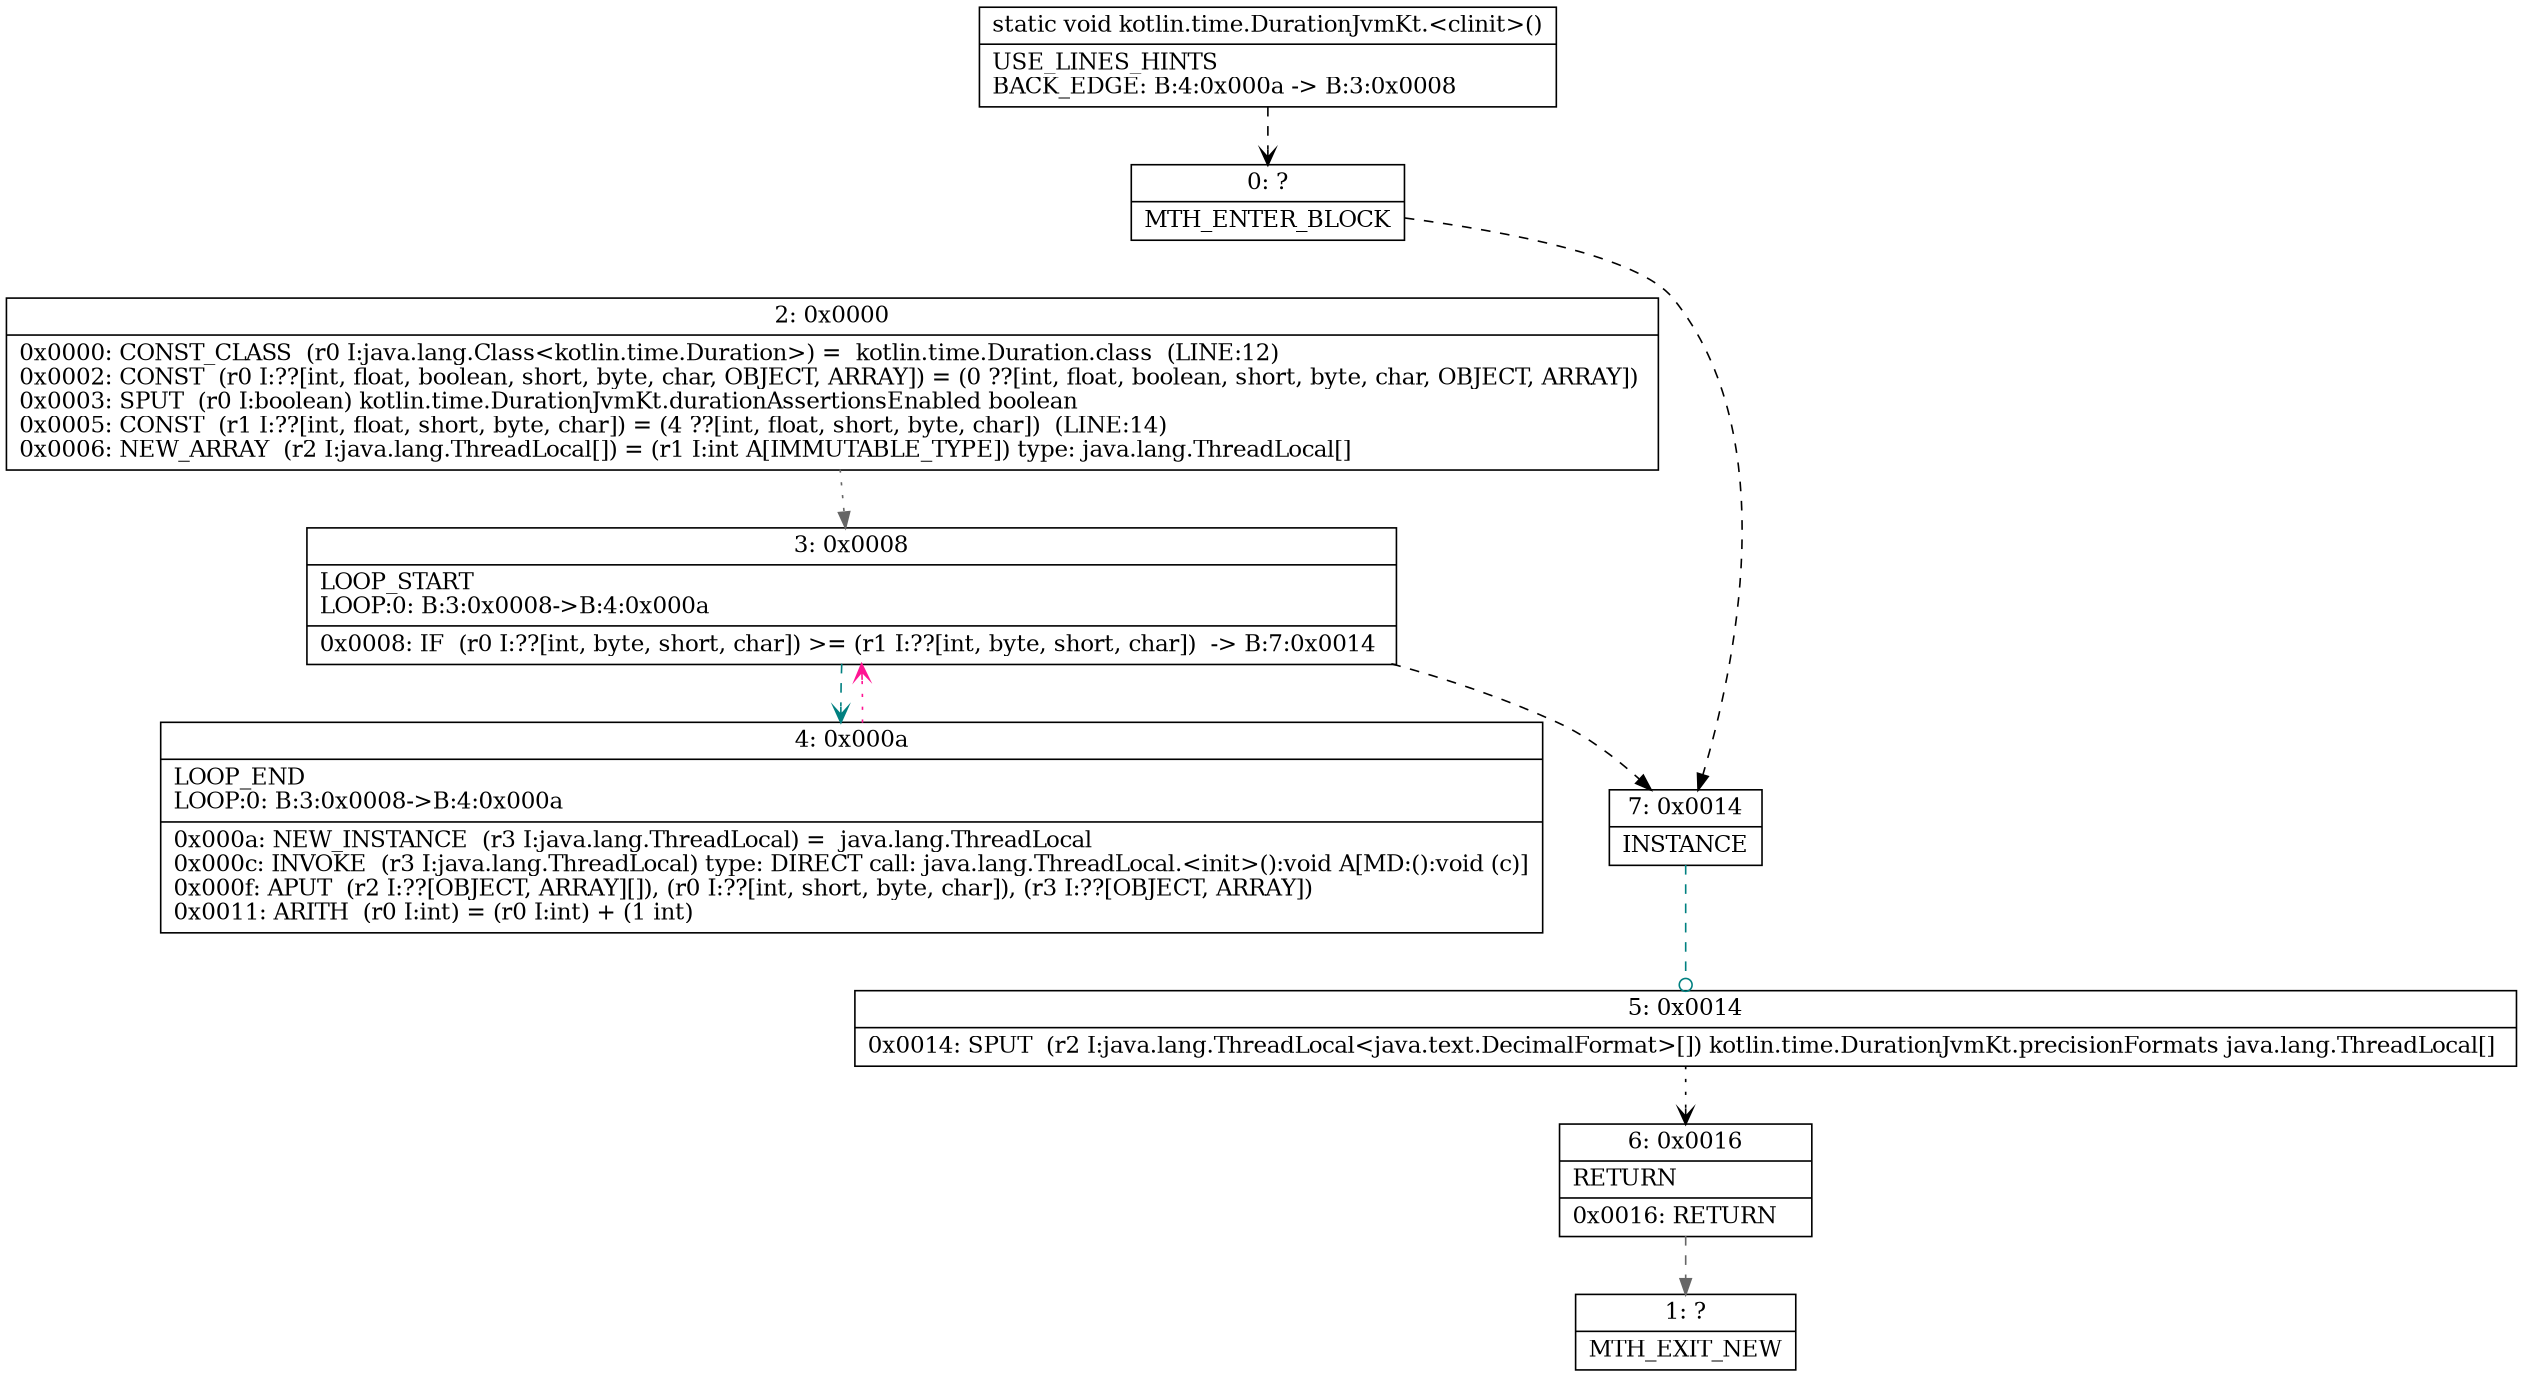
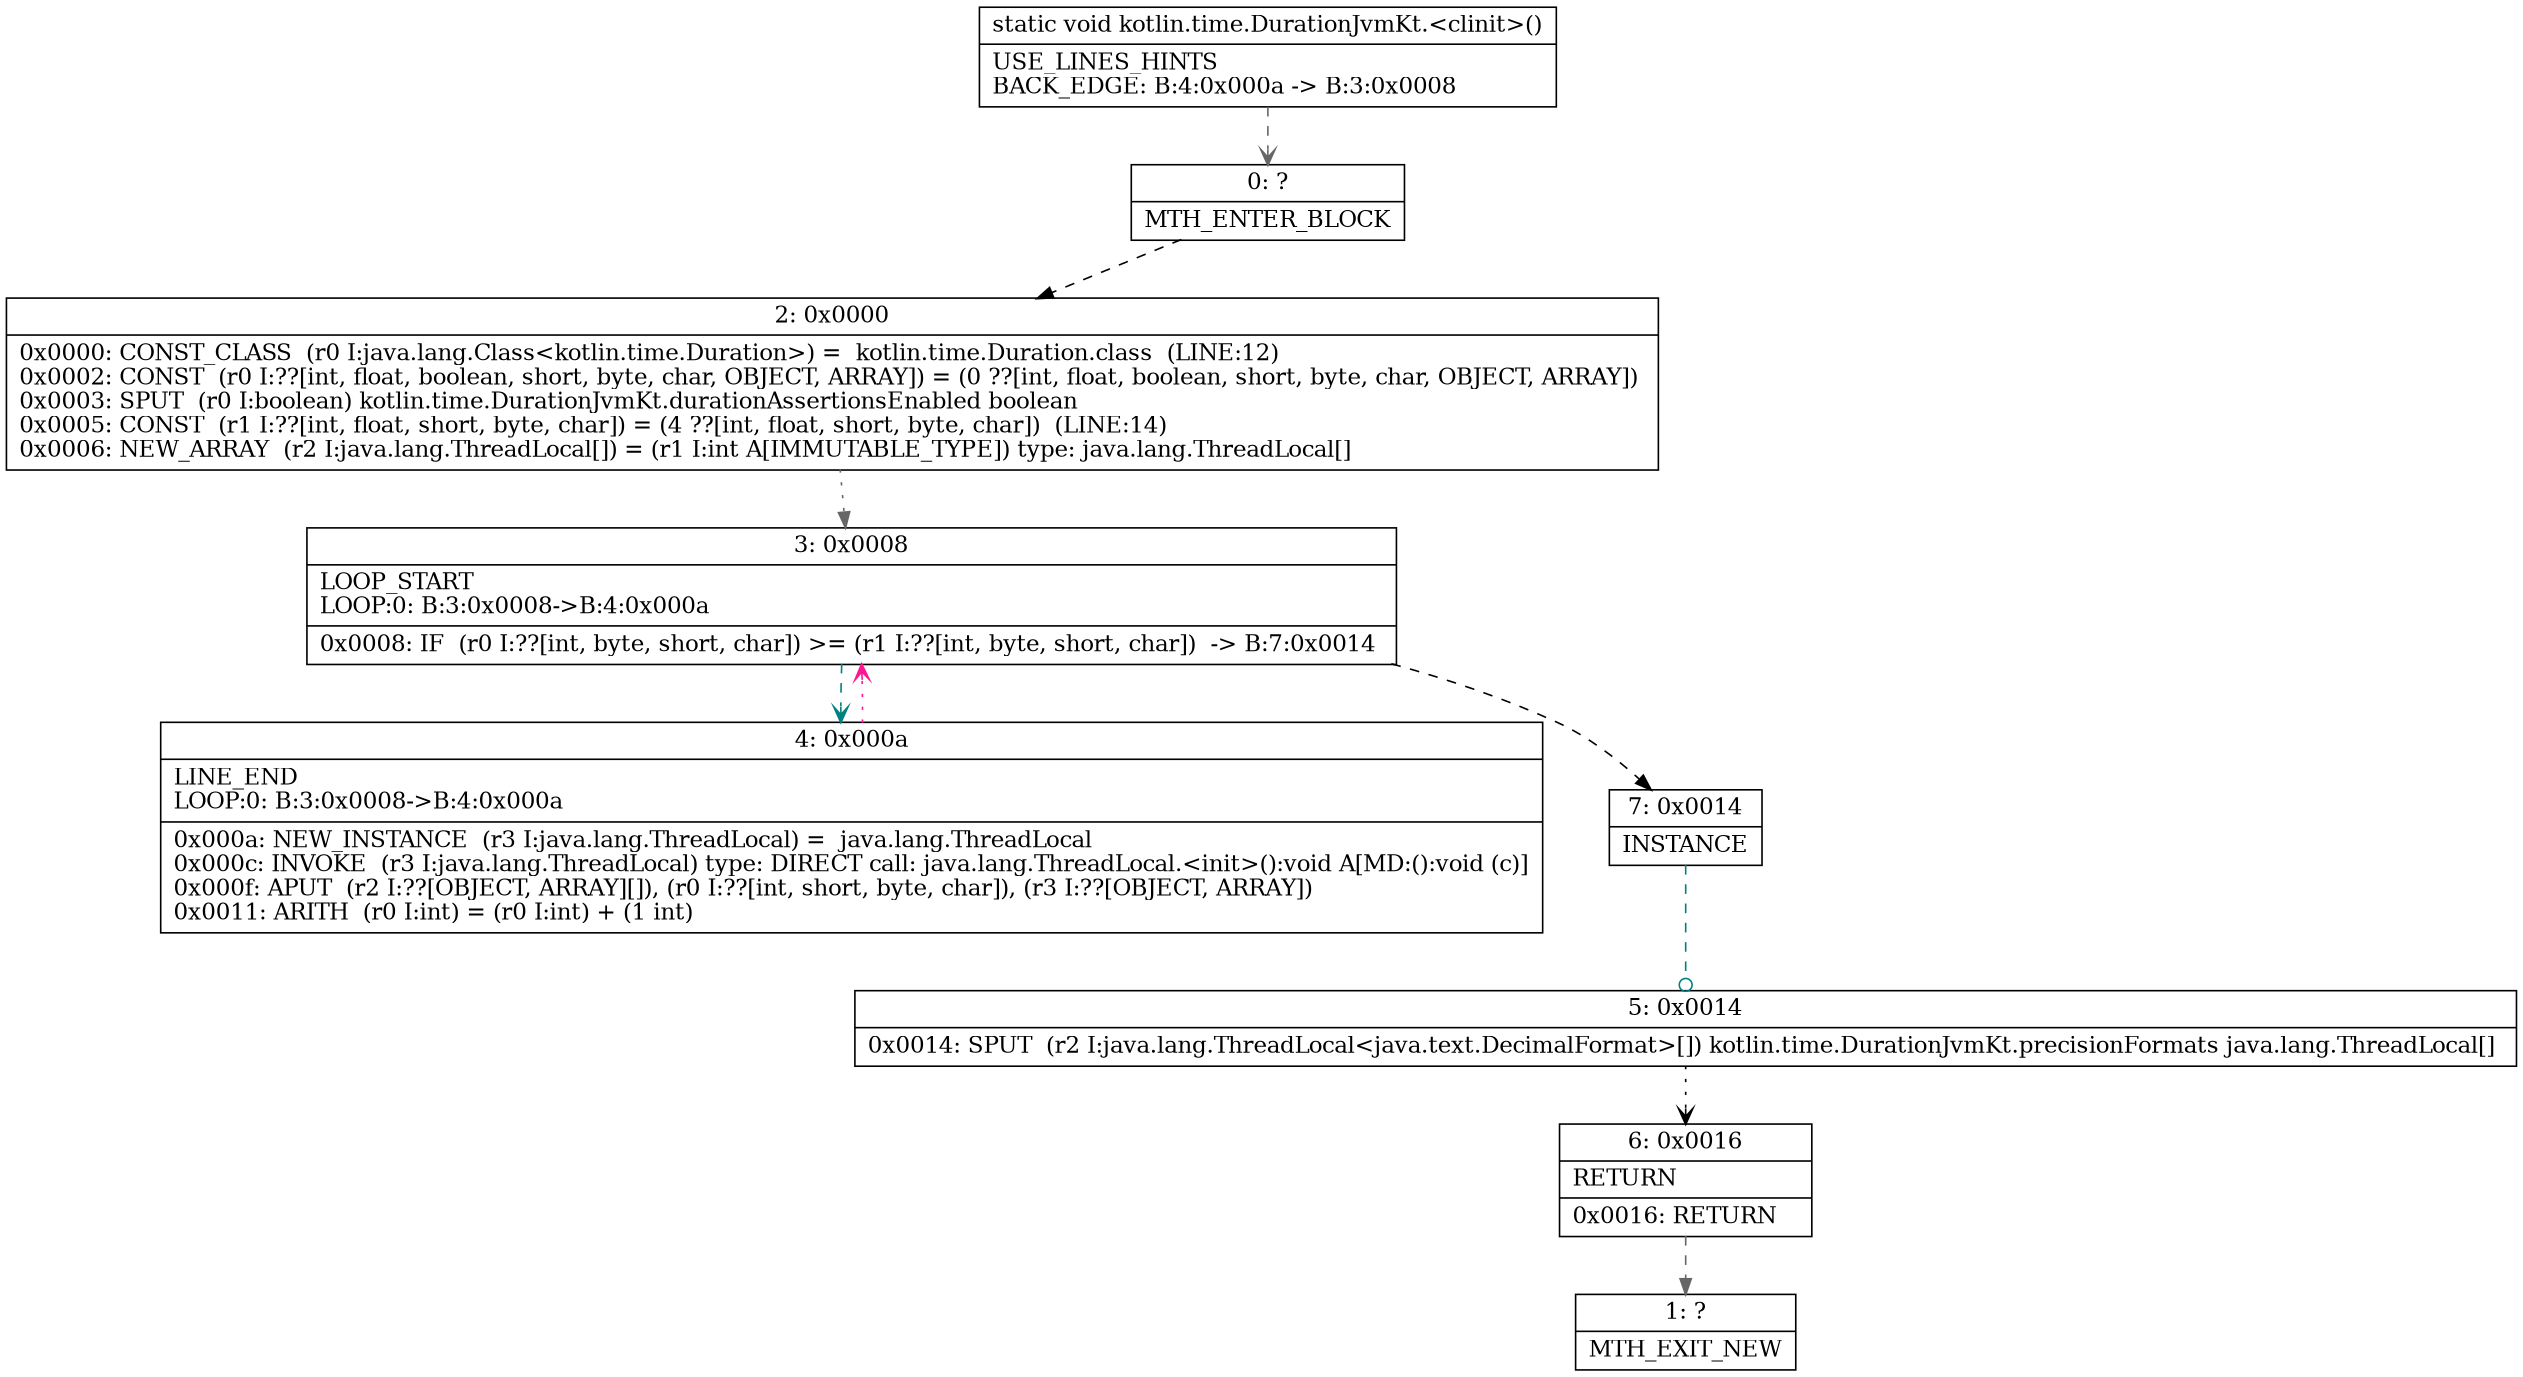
(1268, 128) -> (1268, 128)
(1721, 392) -> (1117, 266)
(239, 778) -> (236, 778)
